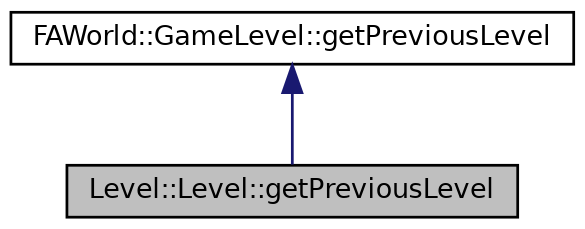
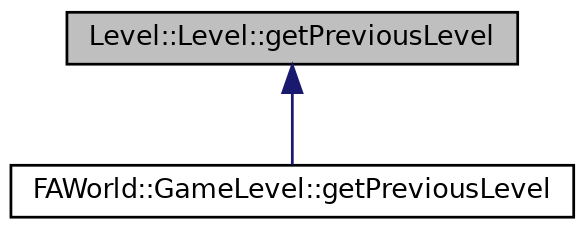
(292, 129) -> (292, 129)
